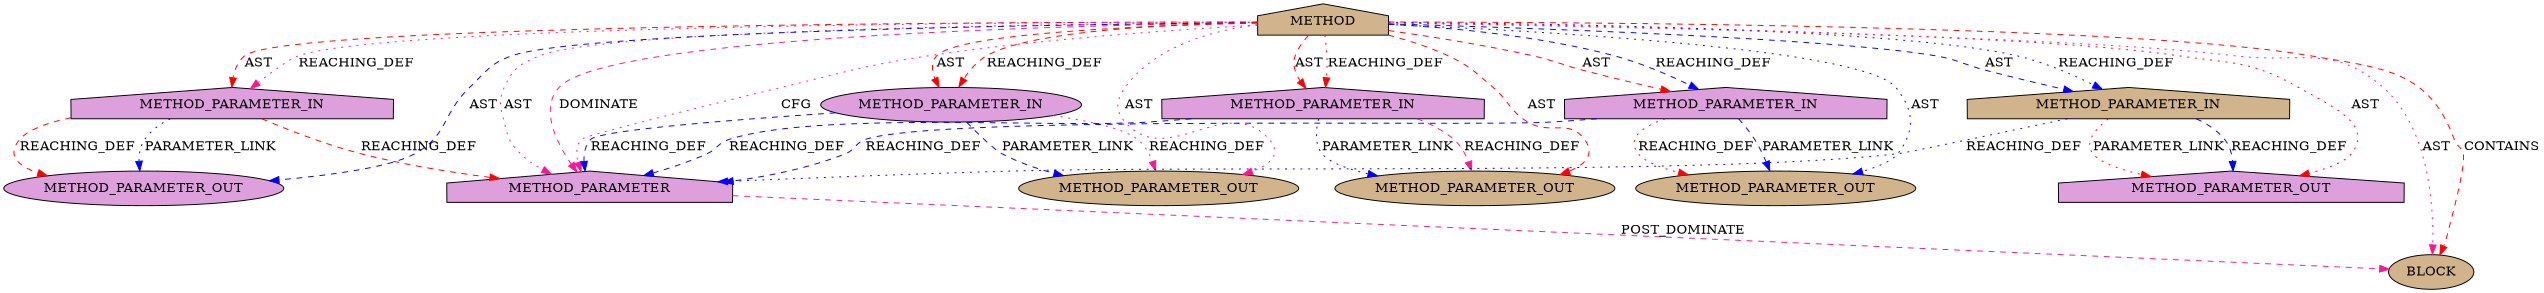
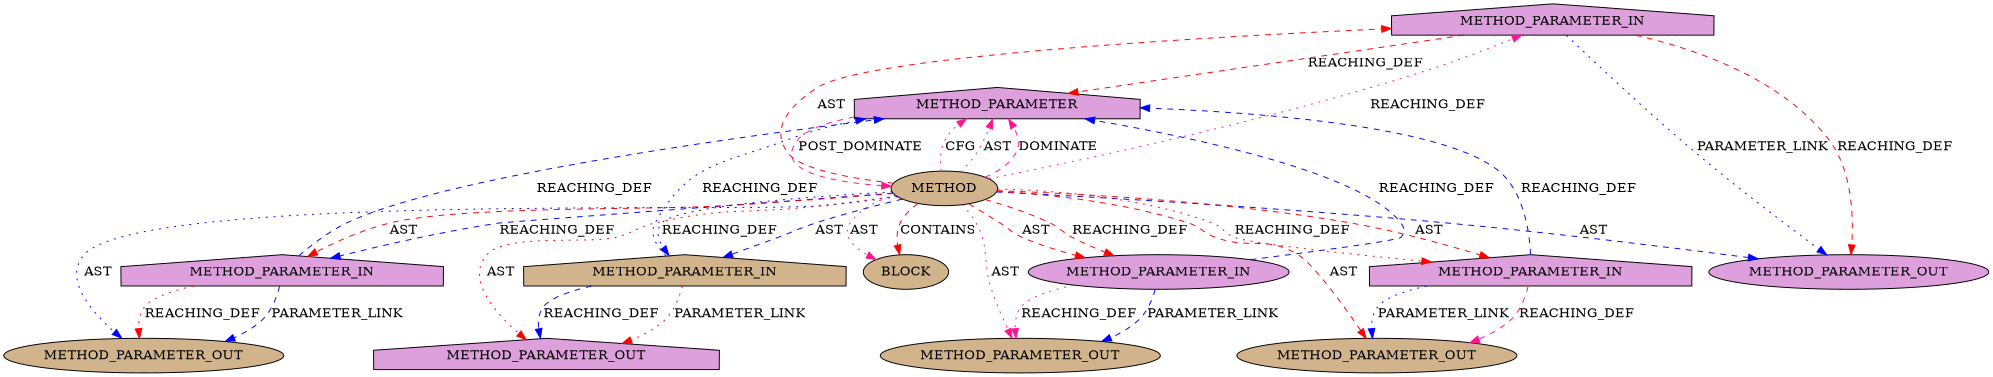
(1323, 21) -> (944, 188)
(1556, 232) -> (793, 148)
